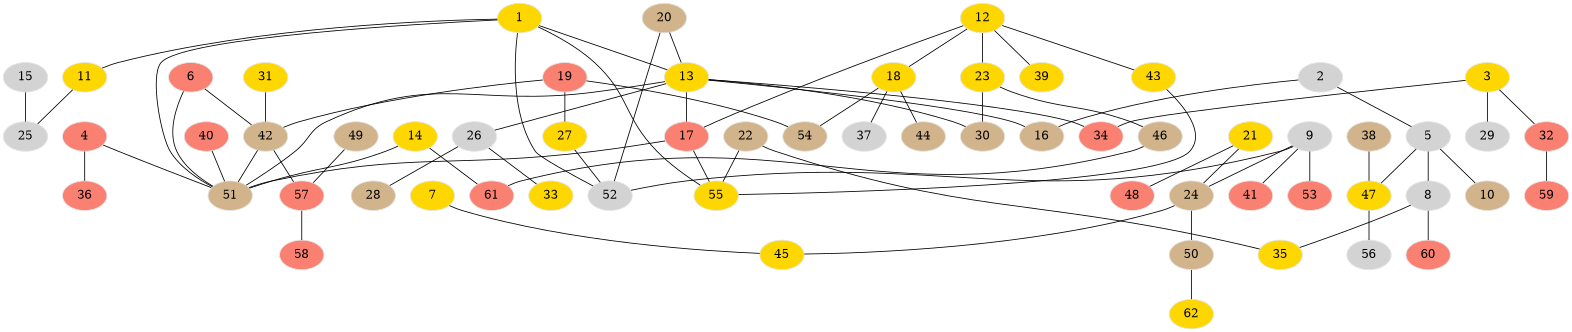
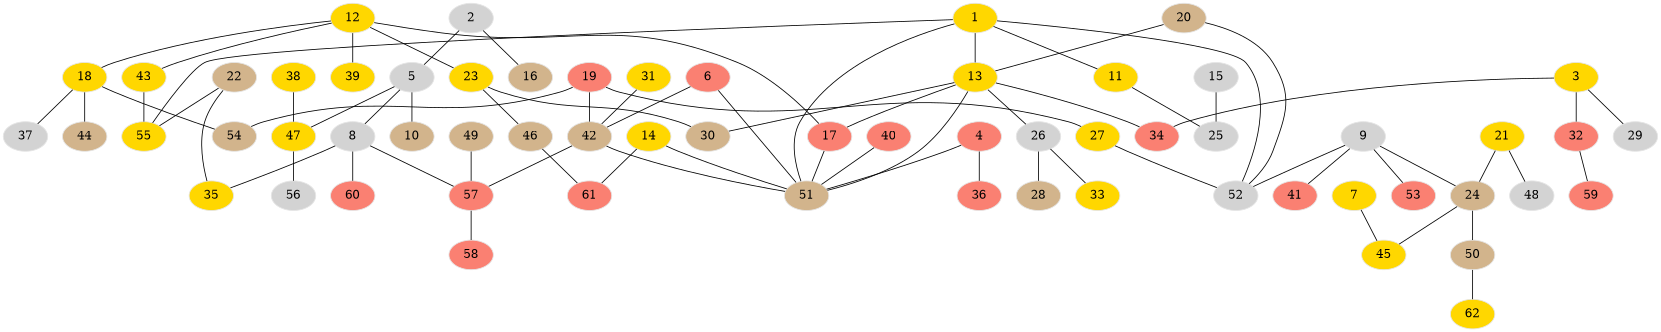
(892, 101) -> none
(1369, 136) -> (294, 77)
none -> (412, 166)
(701, 166) -> none
(1132, 196) -> (1532, 196)
